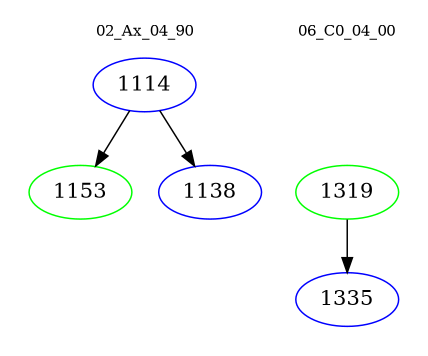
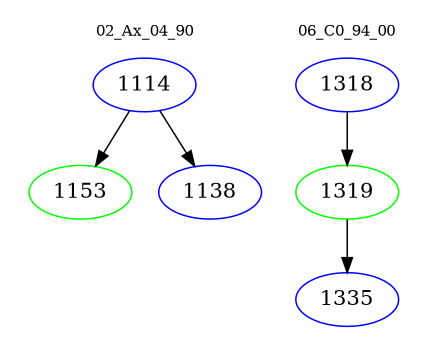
(347, 32) -> (347, 32)
none -> (347, 85)
